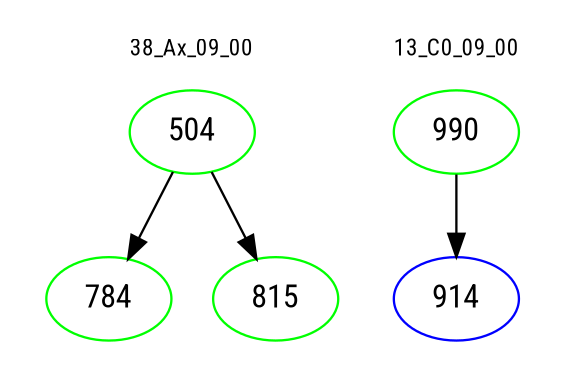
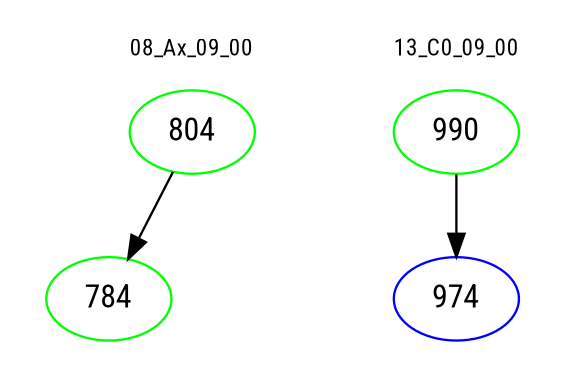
(192, 50) -> (192, 50)
(192, 132) -> (192, 132)
(276, 299) -> none
(456, 299) -> (456, 299)
